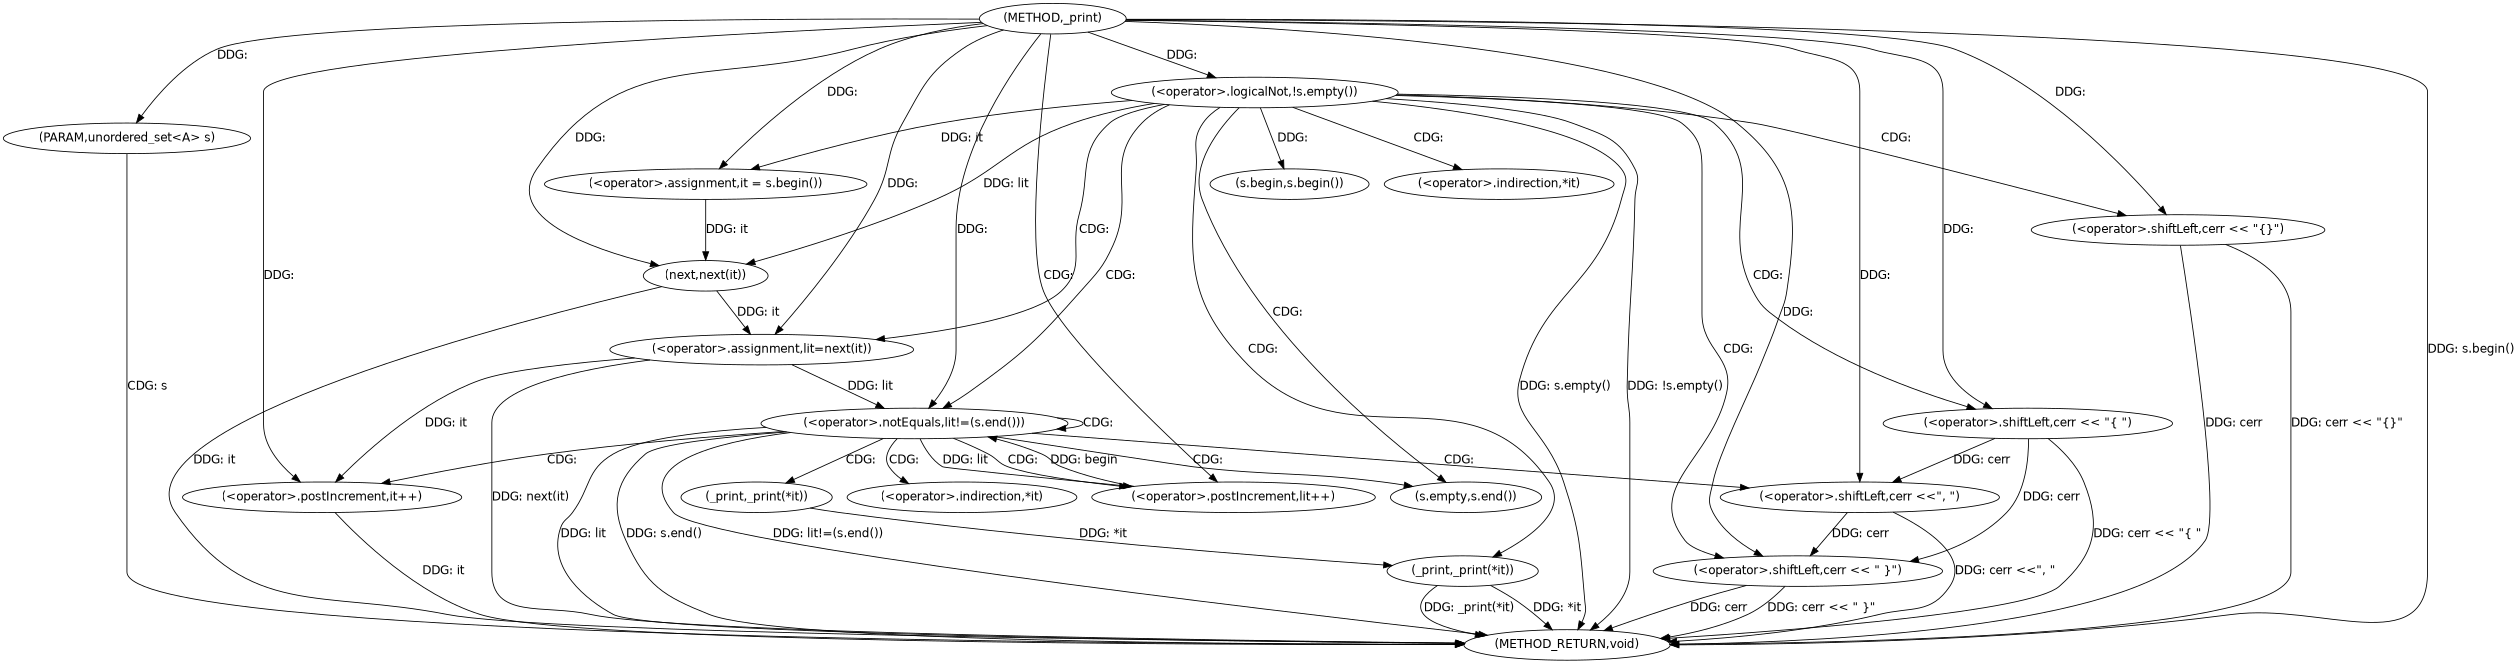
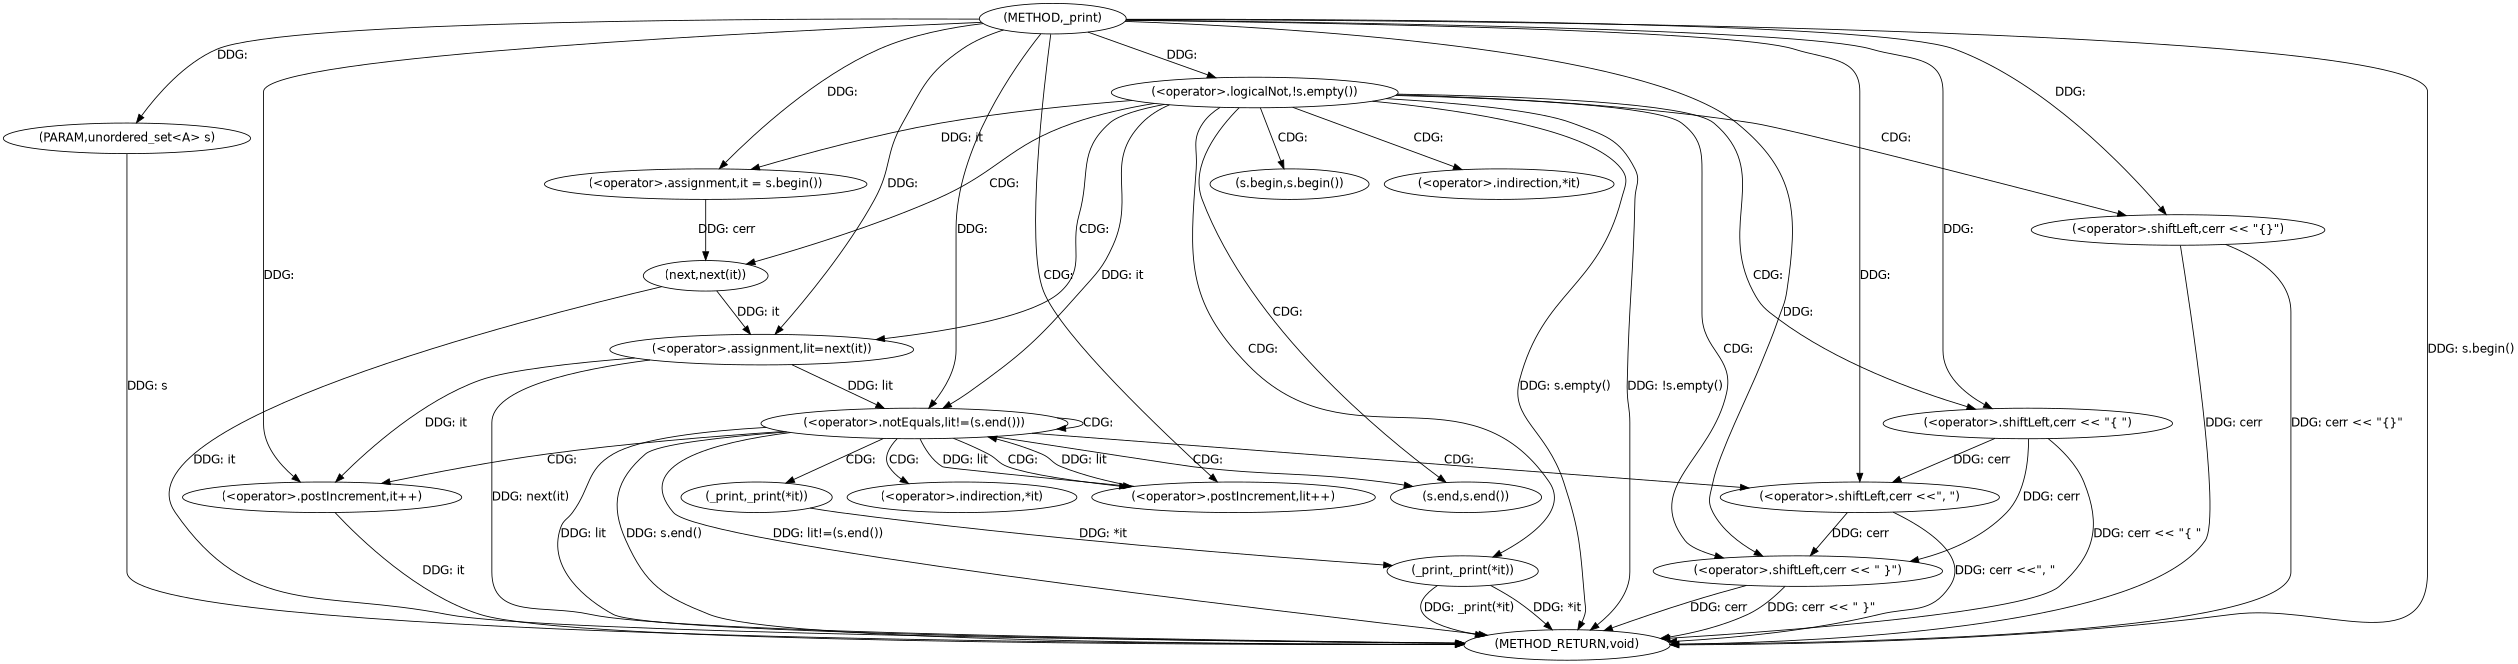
(662, 80) -> none
(1295, 138) -> (1295, 138)
(1006, 184) -> (1006, 184)
(727, 230) -> (727, 230)
(1122, 276) -> (1122, 276)
(148, 387) -> (148, 387)
(1084, 460) -> (1084, 460)
(1466, 497) -> (1466, 497)
